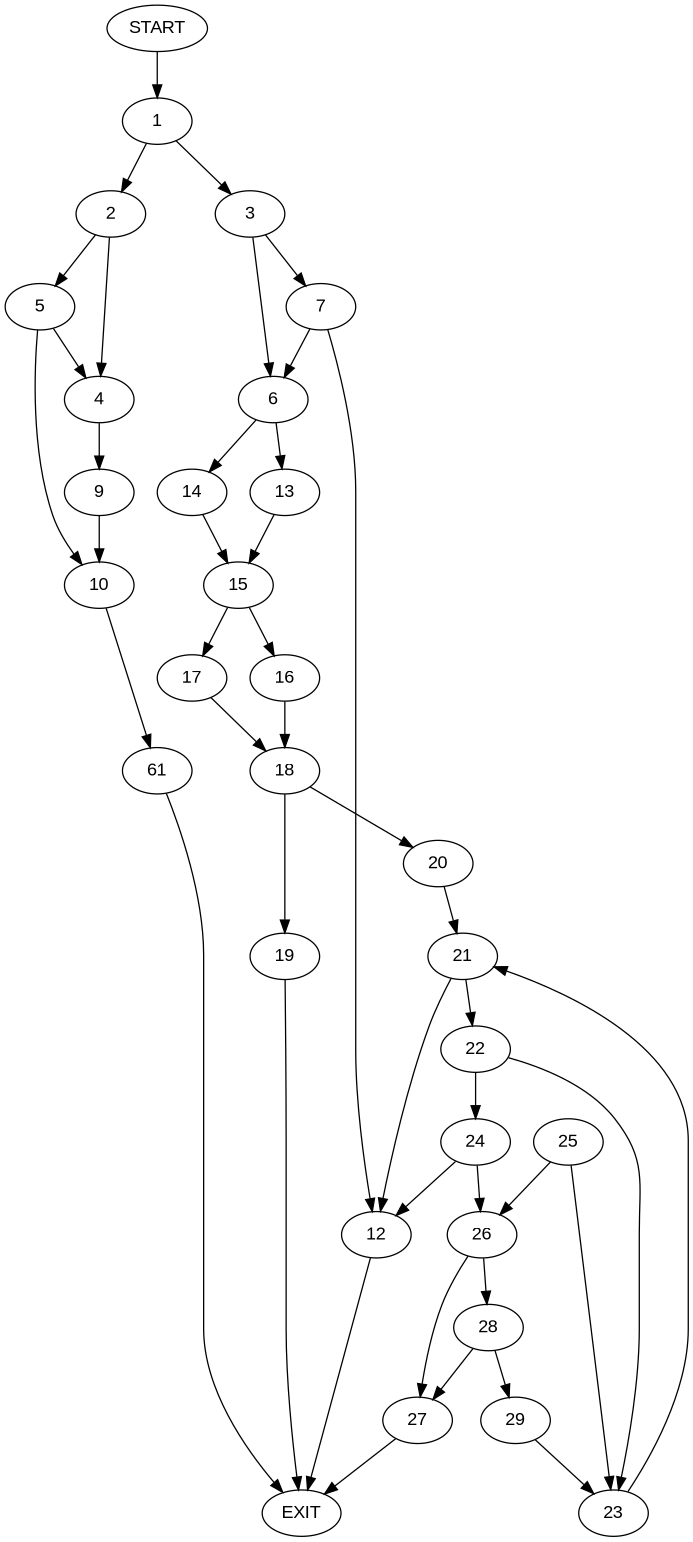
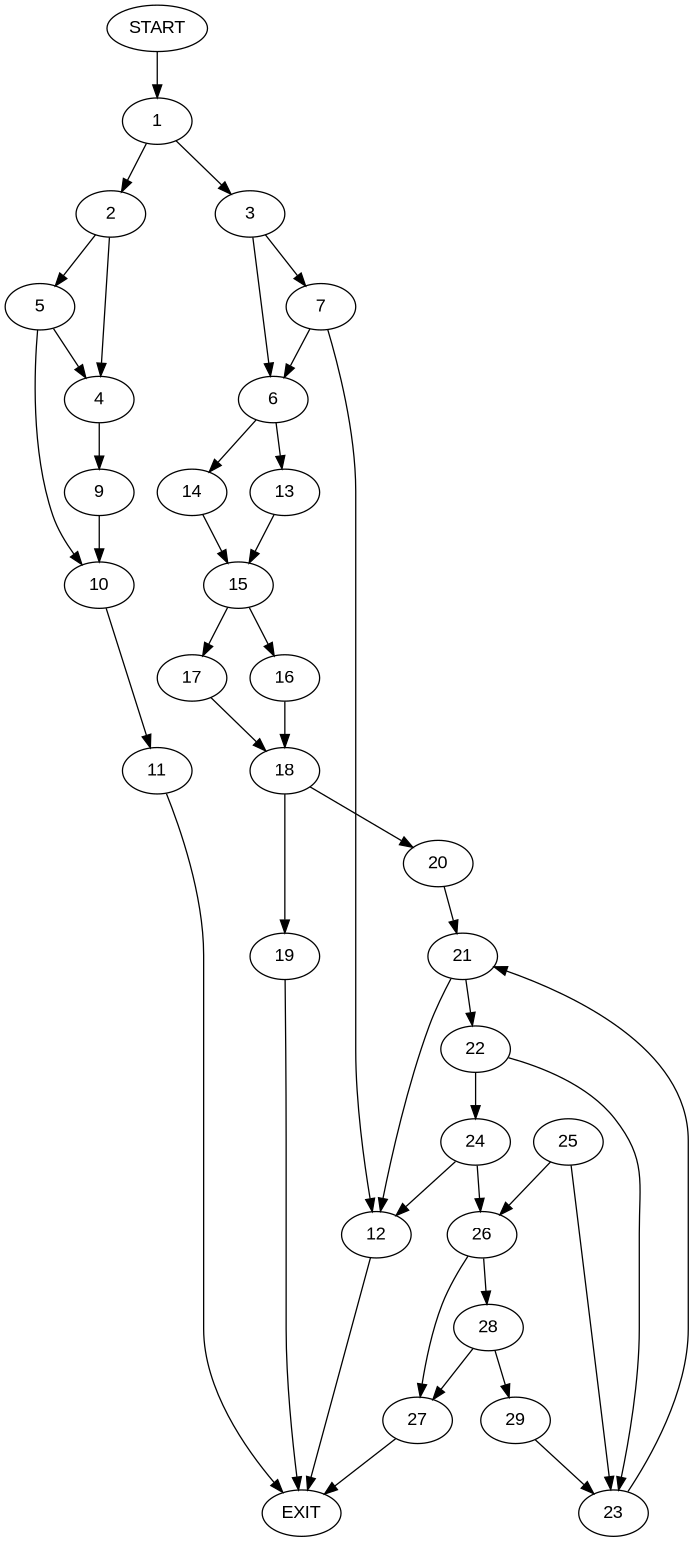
(157, 771) -> (157, 771)
